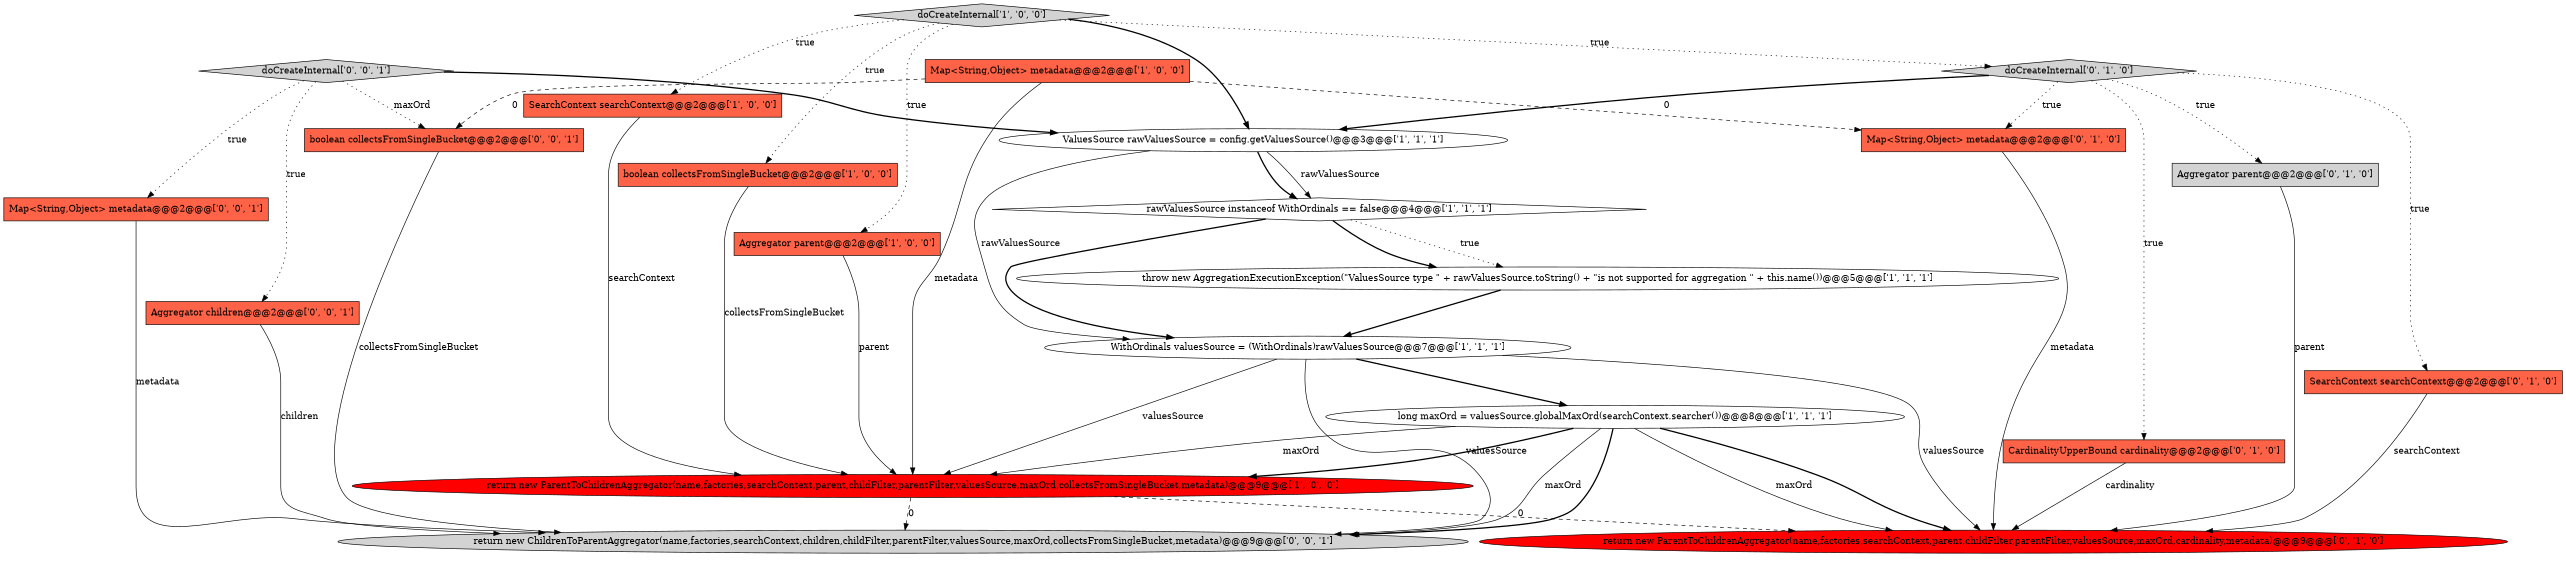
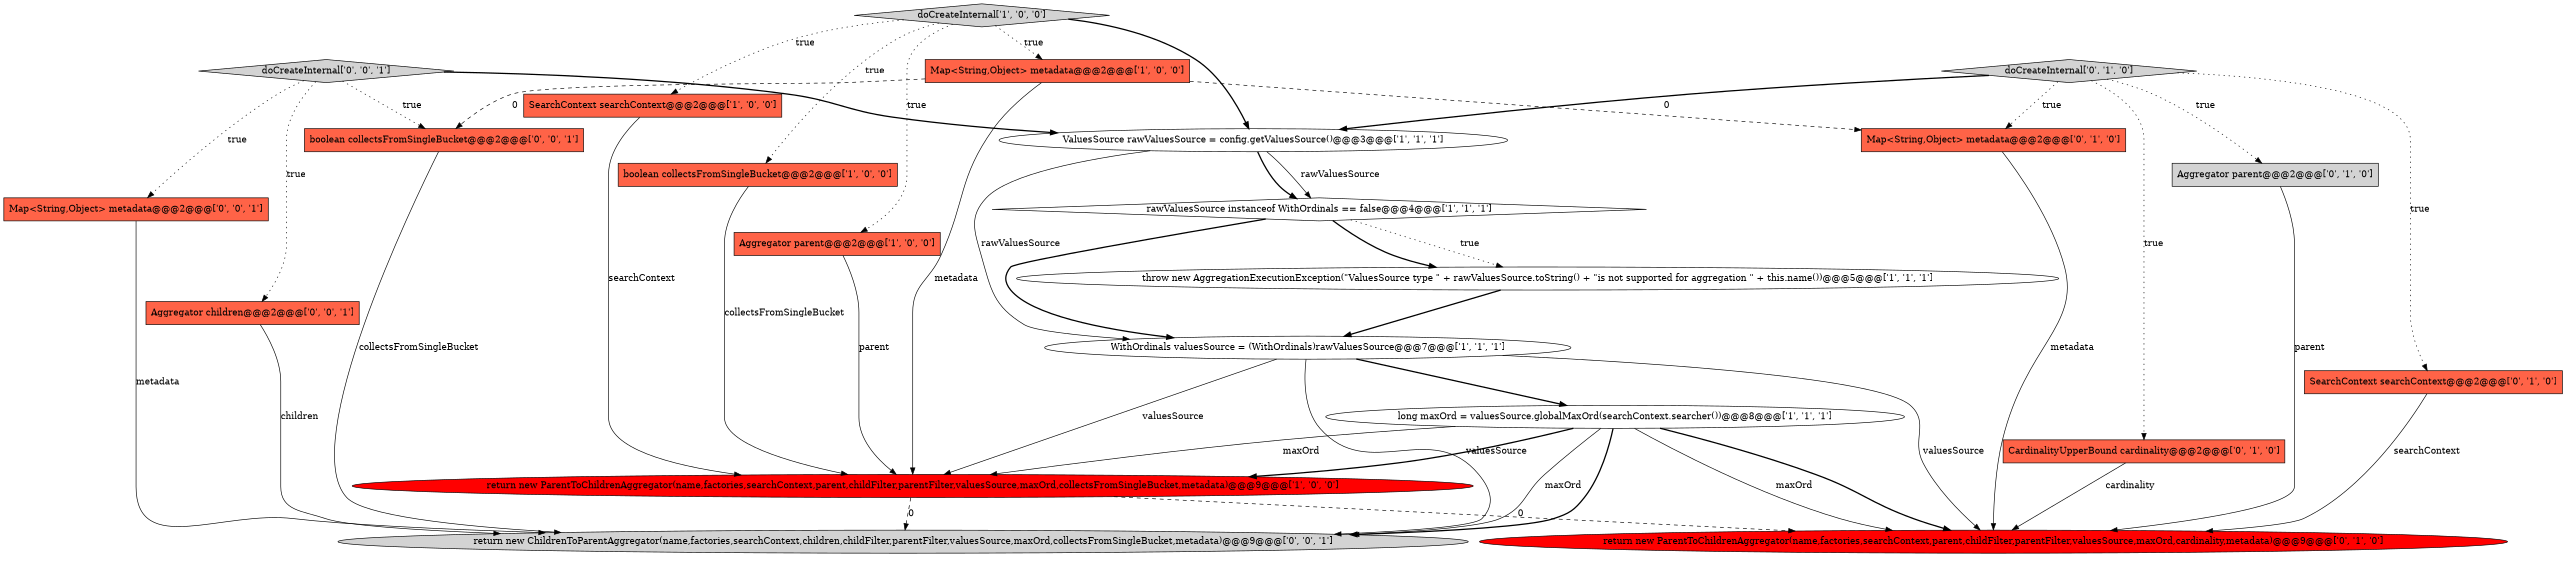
(1522, 43) -> (1016, 41)
(412, 106) -> (412, 106)
